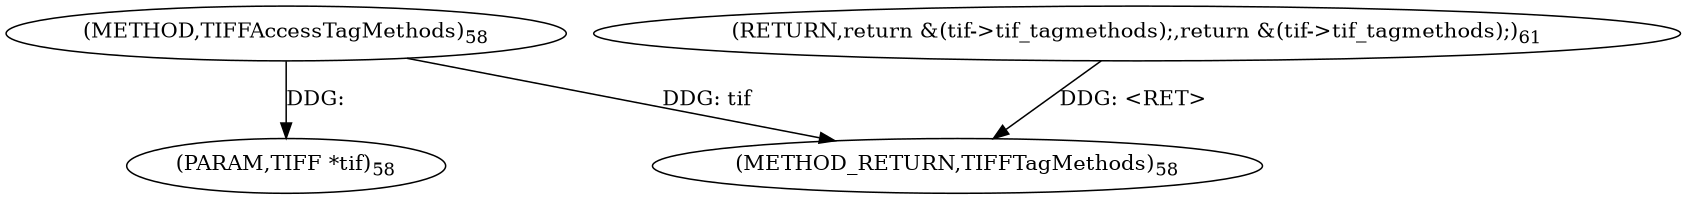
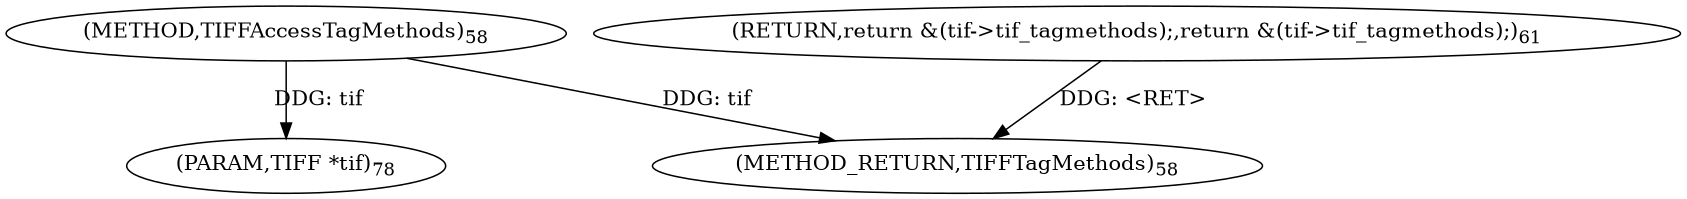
(319, 100) -> (319, 100)
(384, 164) -> (384, 164)
